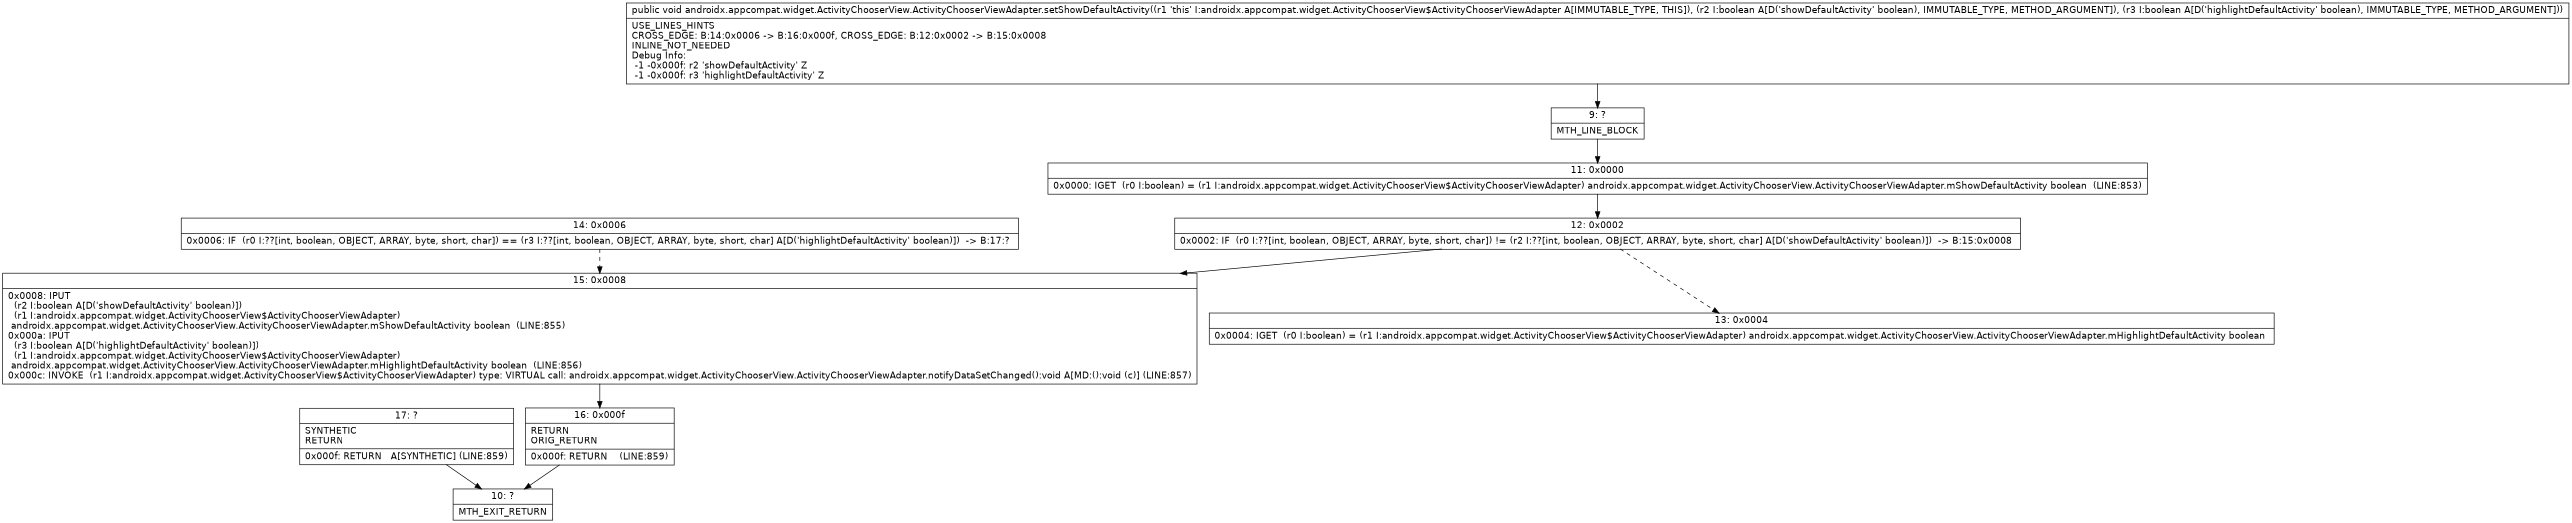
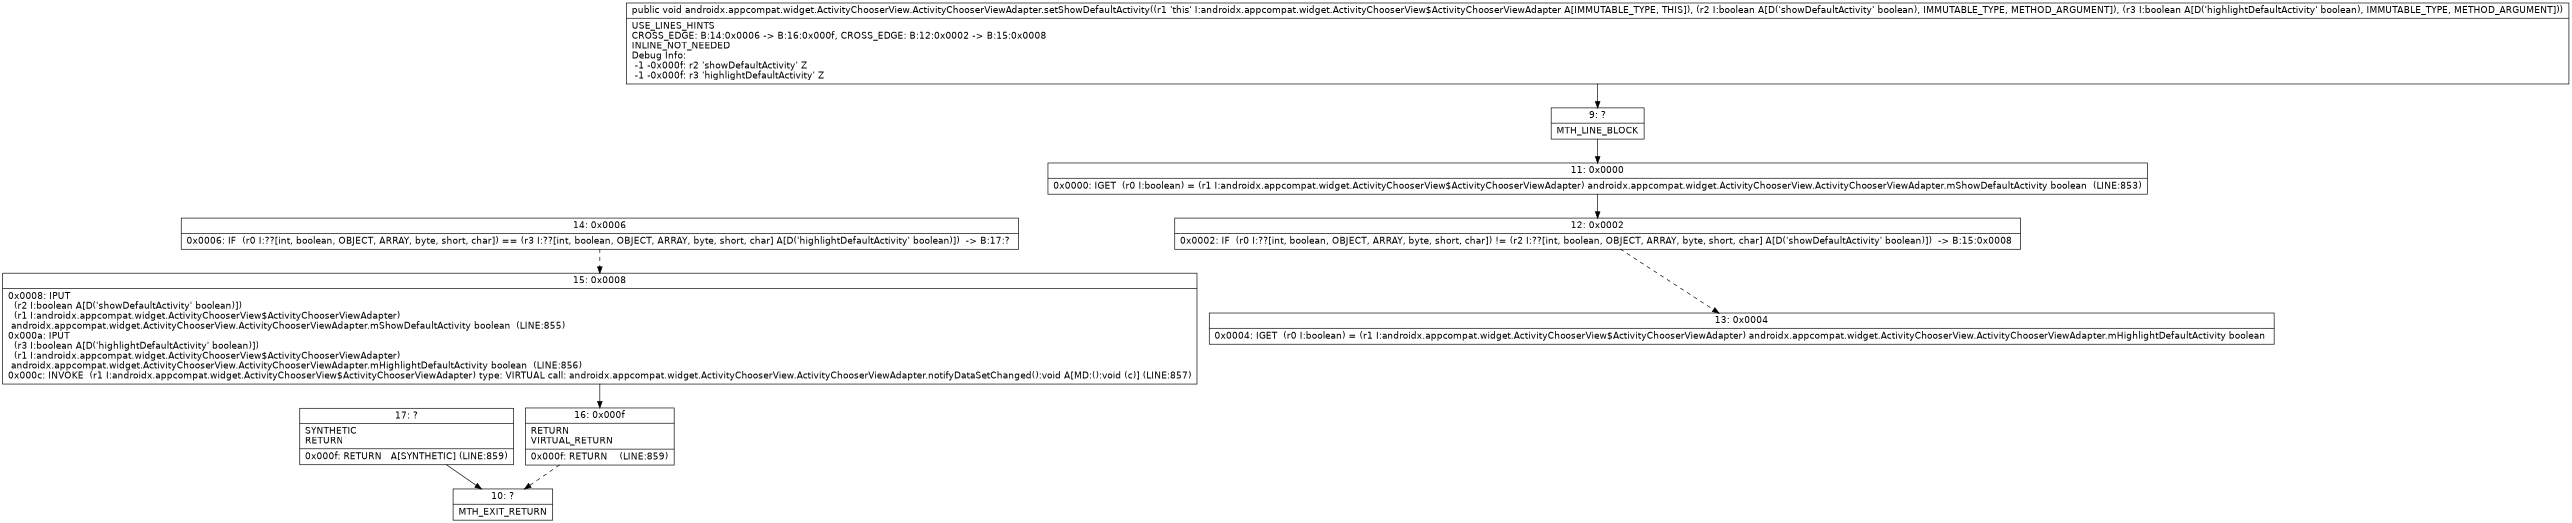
(1314, 261) -> none
(564, 441) -> (572, 441)
(545, 475) -> (545, 475)
